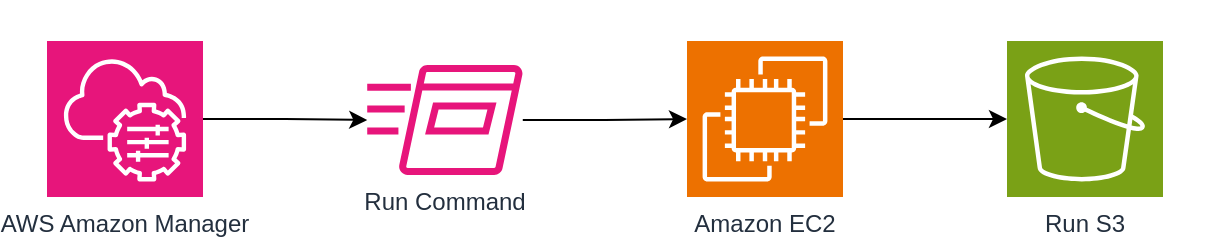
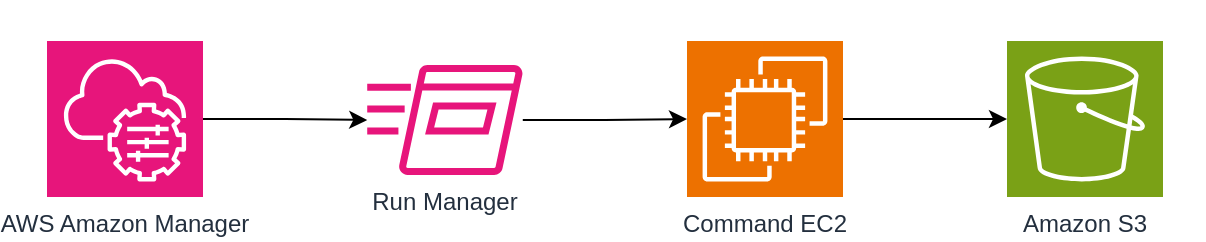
(446, 203) -> (446, 203)
(766, 225) -> (766, 225)
(1086, 225) -> (1086, 225)
